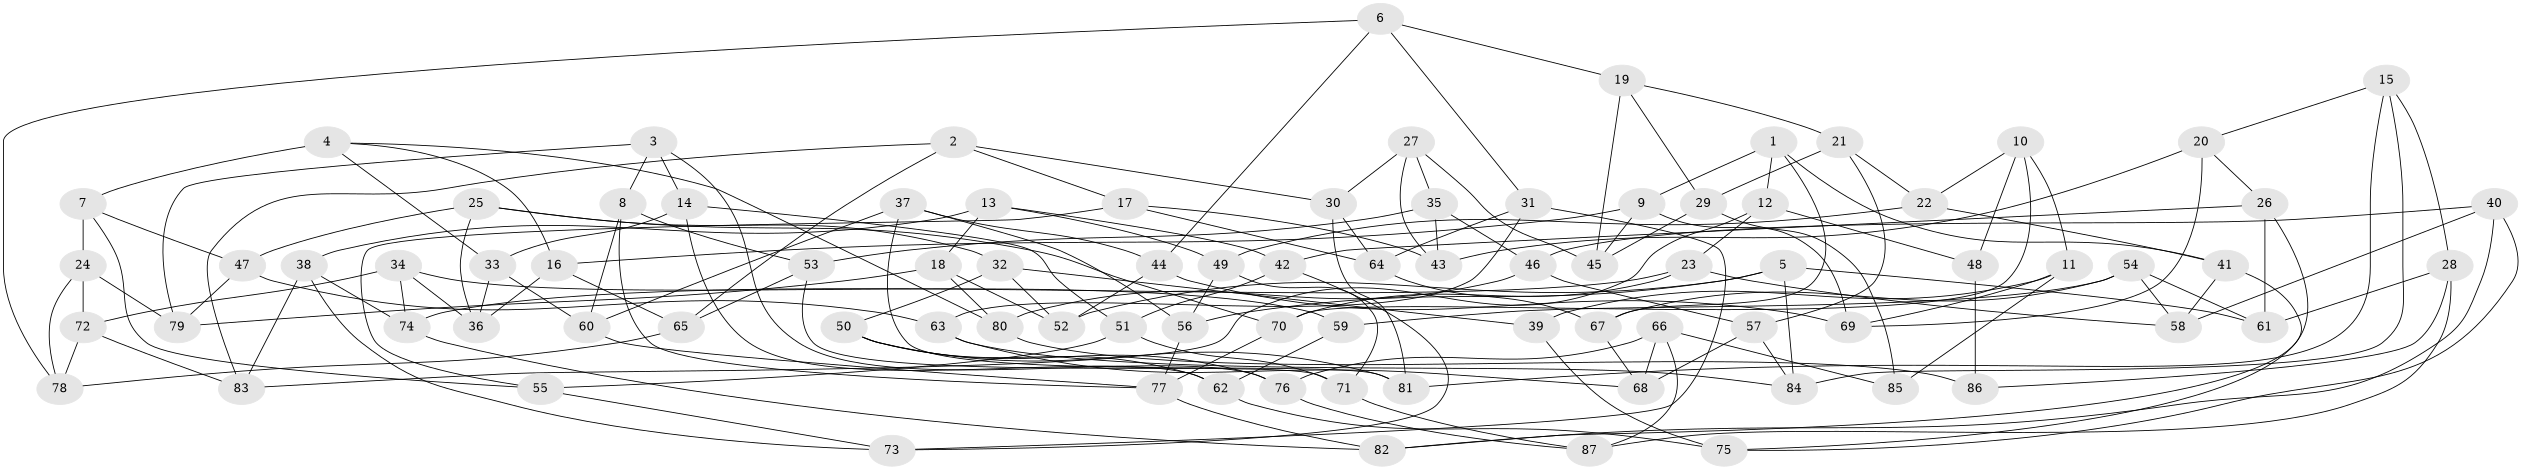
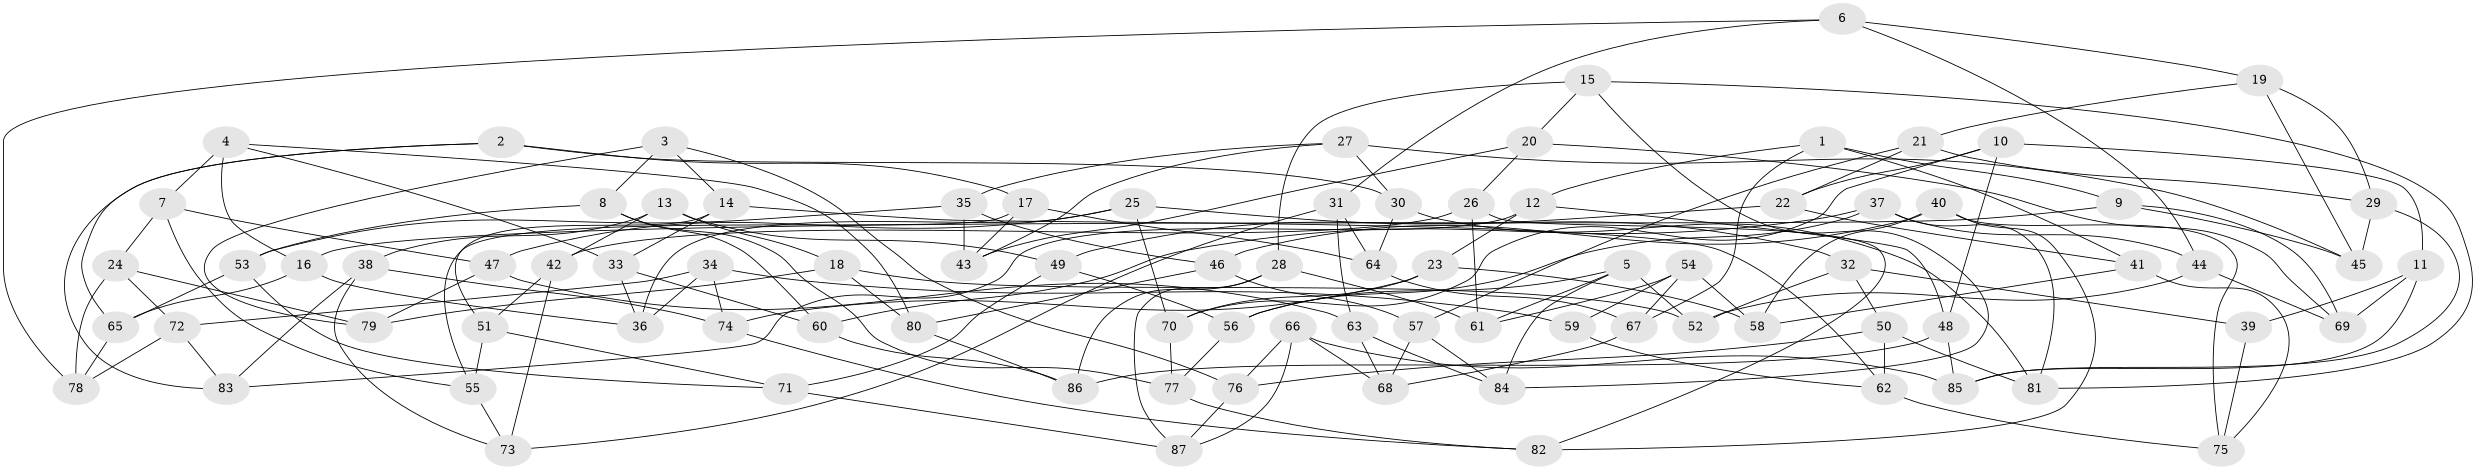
(764, 359) -> (964, 360)
none -> (1952, 363)
